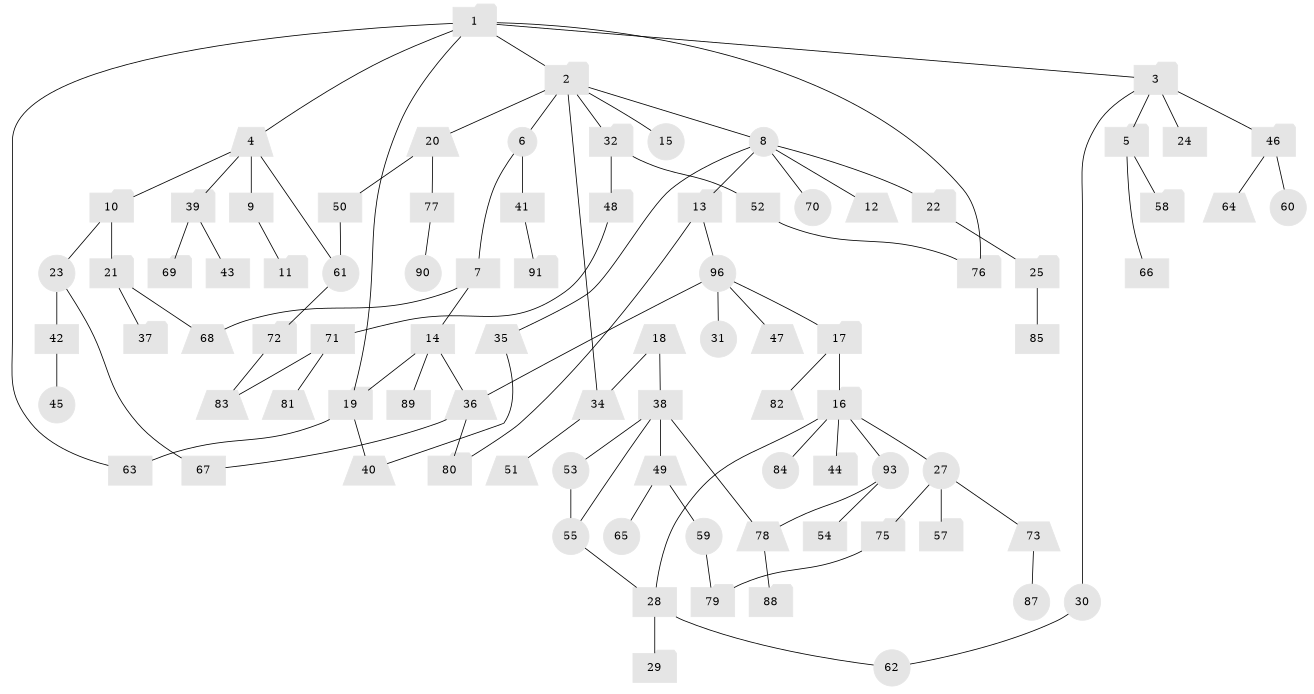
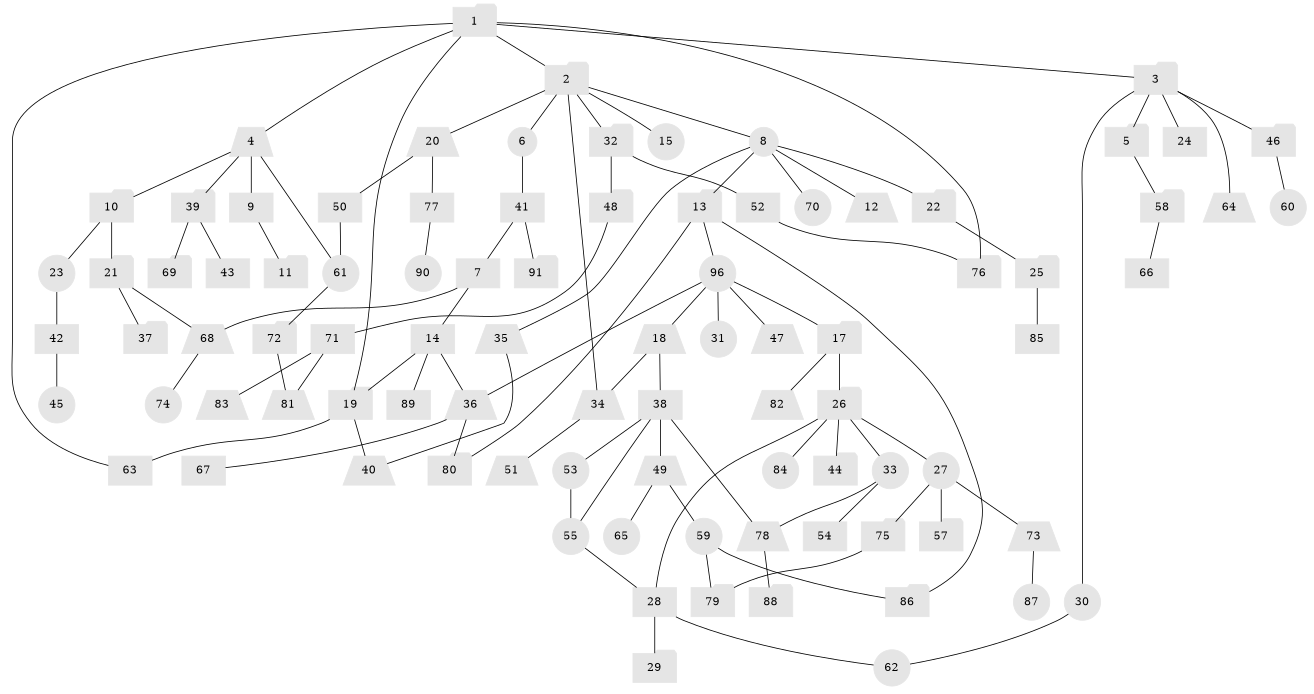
(1251, 175) -> (1219, 134)
(489, 204) -> (500, 240)
(1131, 208) -> (1155, 240)
none -> (689, 306)
(248, 372) -> (282, 376)
(112, 383) -> none
none -> (163, 405)
(840, 405) -> (840, 405)
(890, 471) -> (890, 471)
none -> (907, 602)
